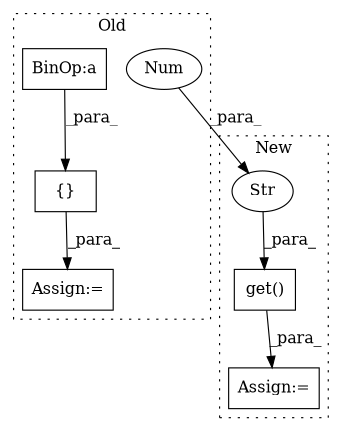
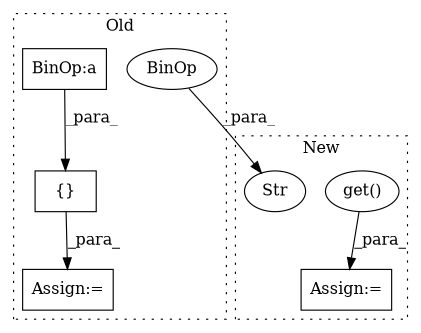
(164, 69) -> (172, 69)
(264, 235) -> none
(265, 290) -> (362, 191)
